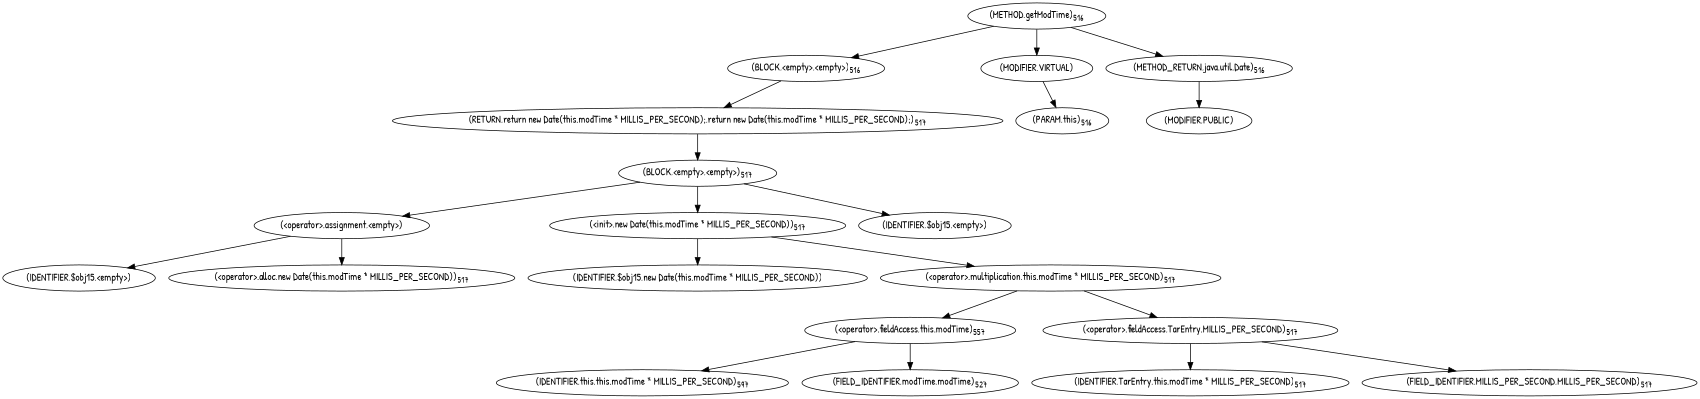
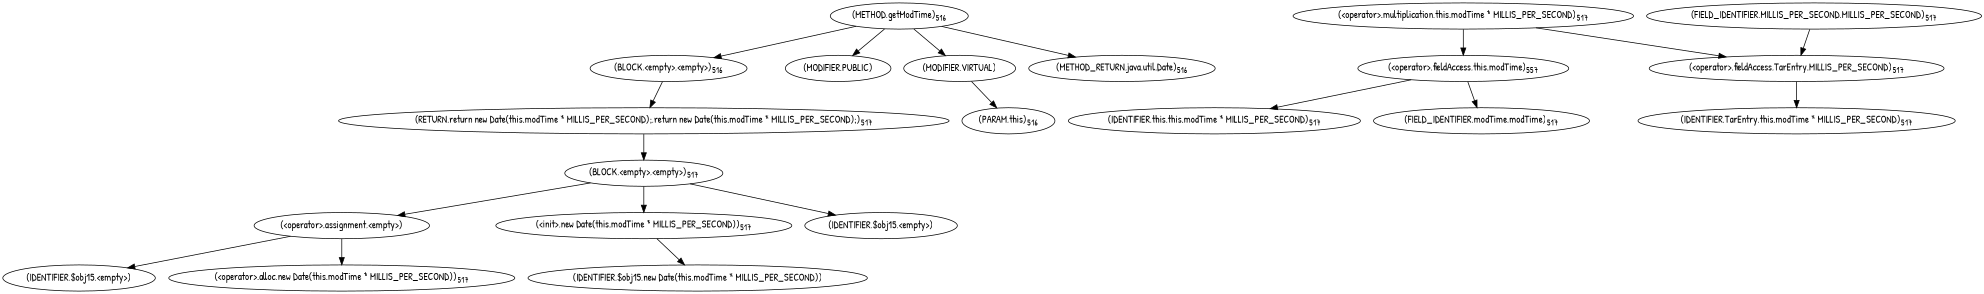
(1199, 91) -> (871, 40)
(869, 251) -> none
(1355, 356) -> (1807, 39)
(743, 382) -> (1315, 120)
(982, 382) -> (1553, 120)
